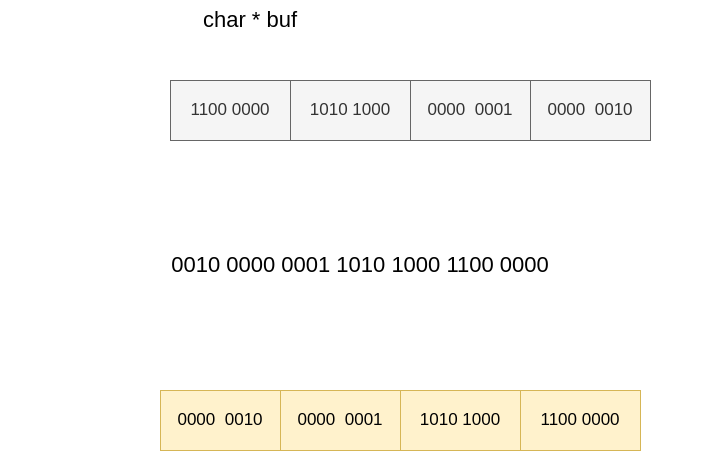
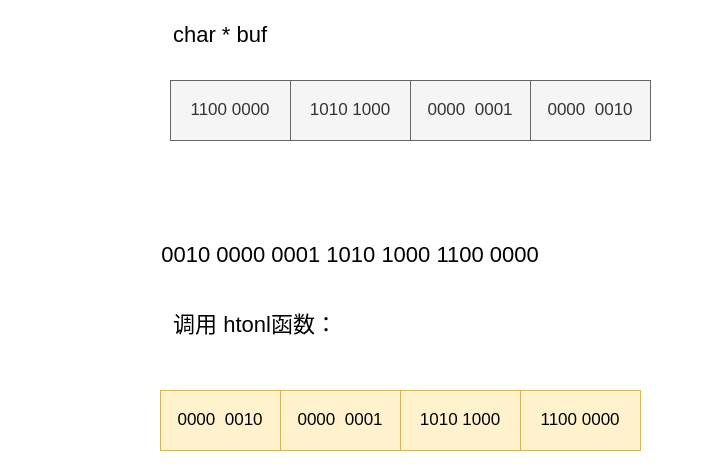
(251, 21) -> (221, 36)
(361, 266) -> (351, 256)
none -> (256, 326)
